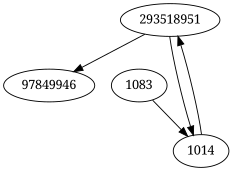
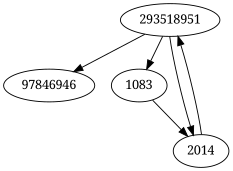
none -> (157, 49)
(49, 86) -> (49, 86)
(201, 151) -> (201, 151)
